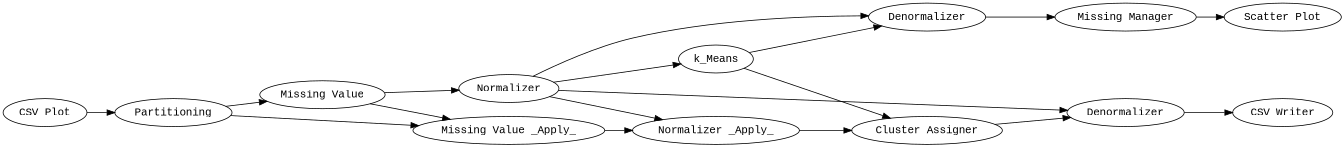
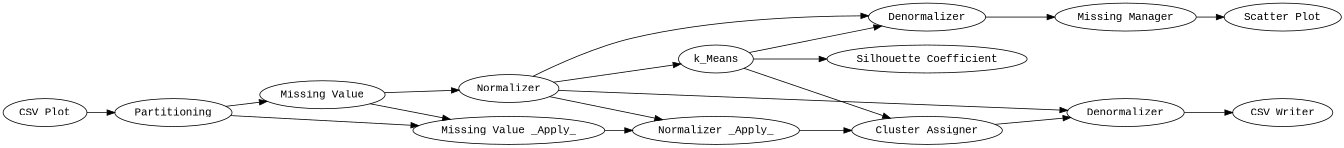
none -> (927, 59)
